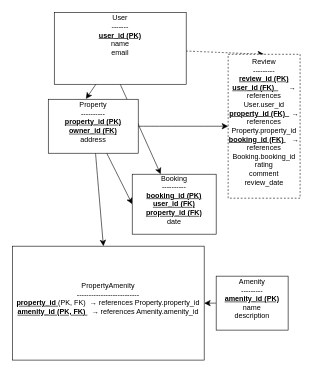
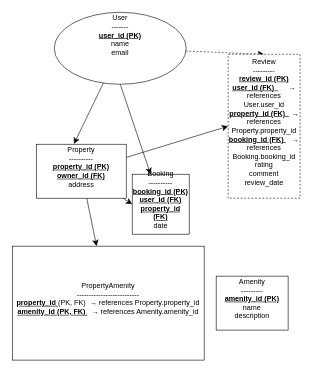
(120, 48) -> (120, 48)
(93, 126) -> (81, 171)
(174, 204) -> (161, 204)
(210, 303) -> none
